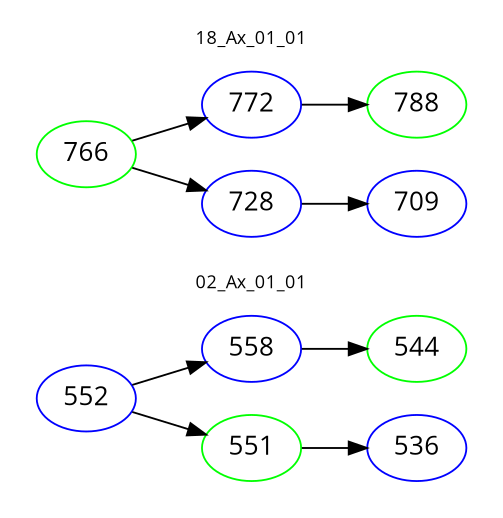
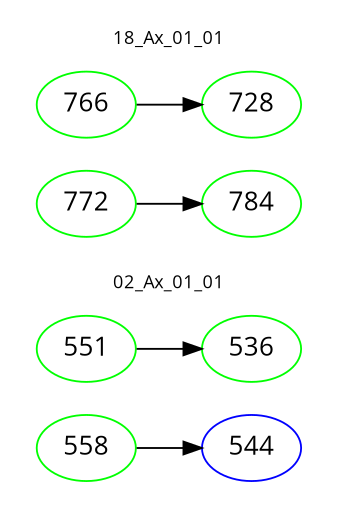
(252, 105) -> (86, 204)
(417, 105) -> (252, 204)
(160, 132) -> none
(252, 204) -> (252, 105)
(417, 204) -> none
(252, 349) -> (86, 448)
(417, 349) -> (252, 448)
(86, 398) -> none
(417, 448) -> (252, 349)
